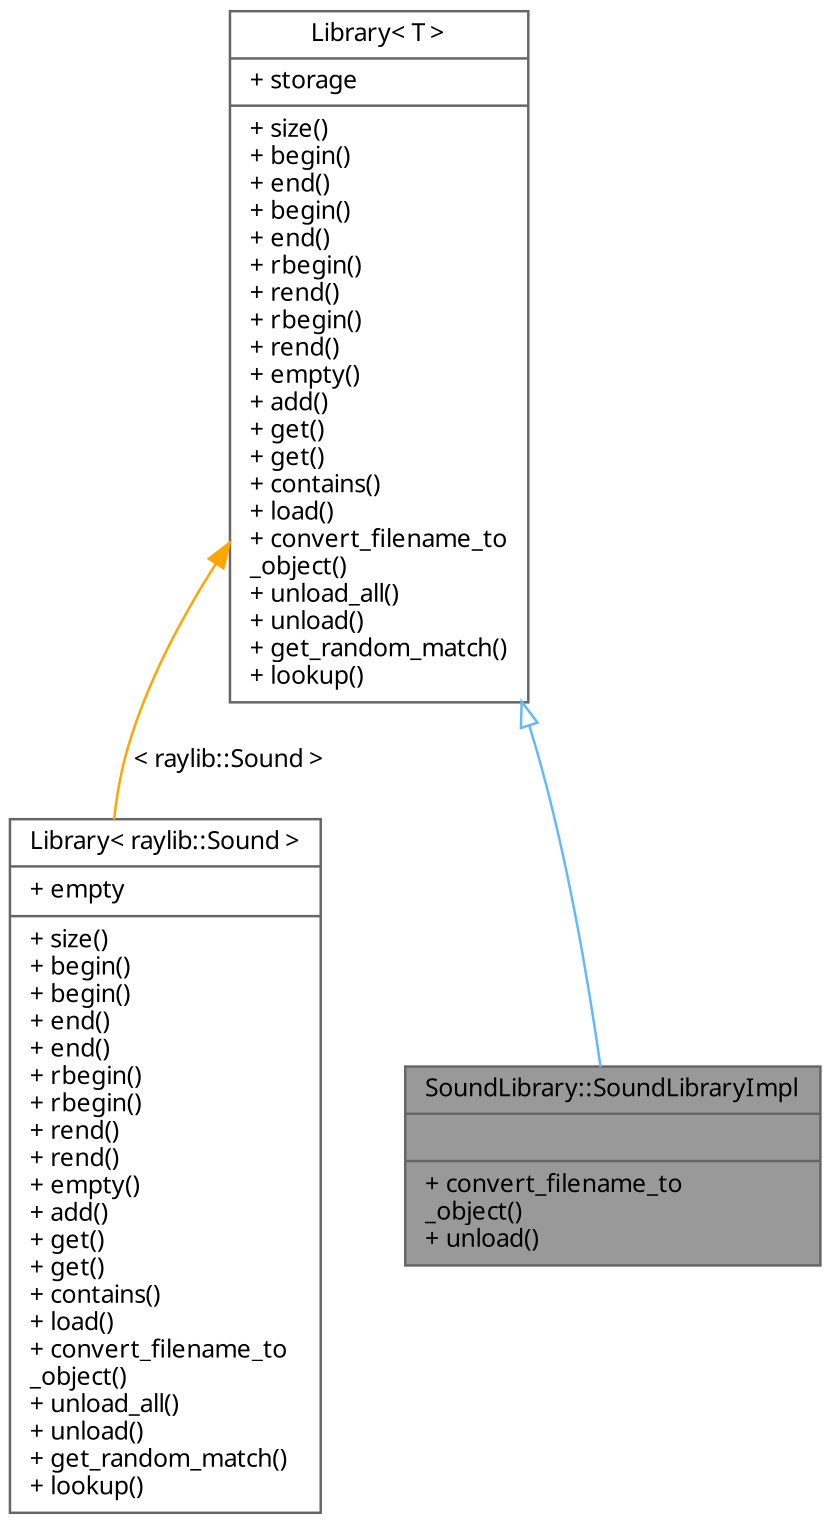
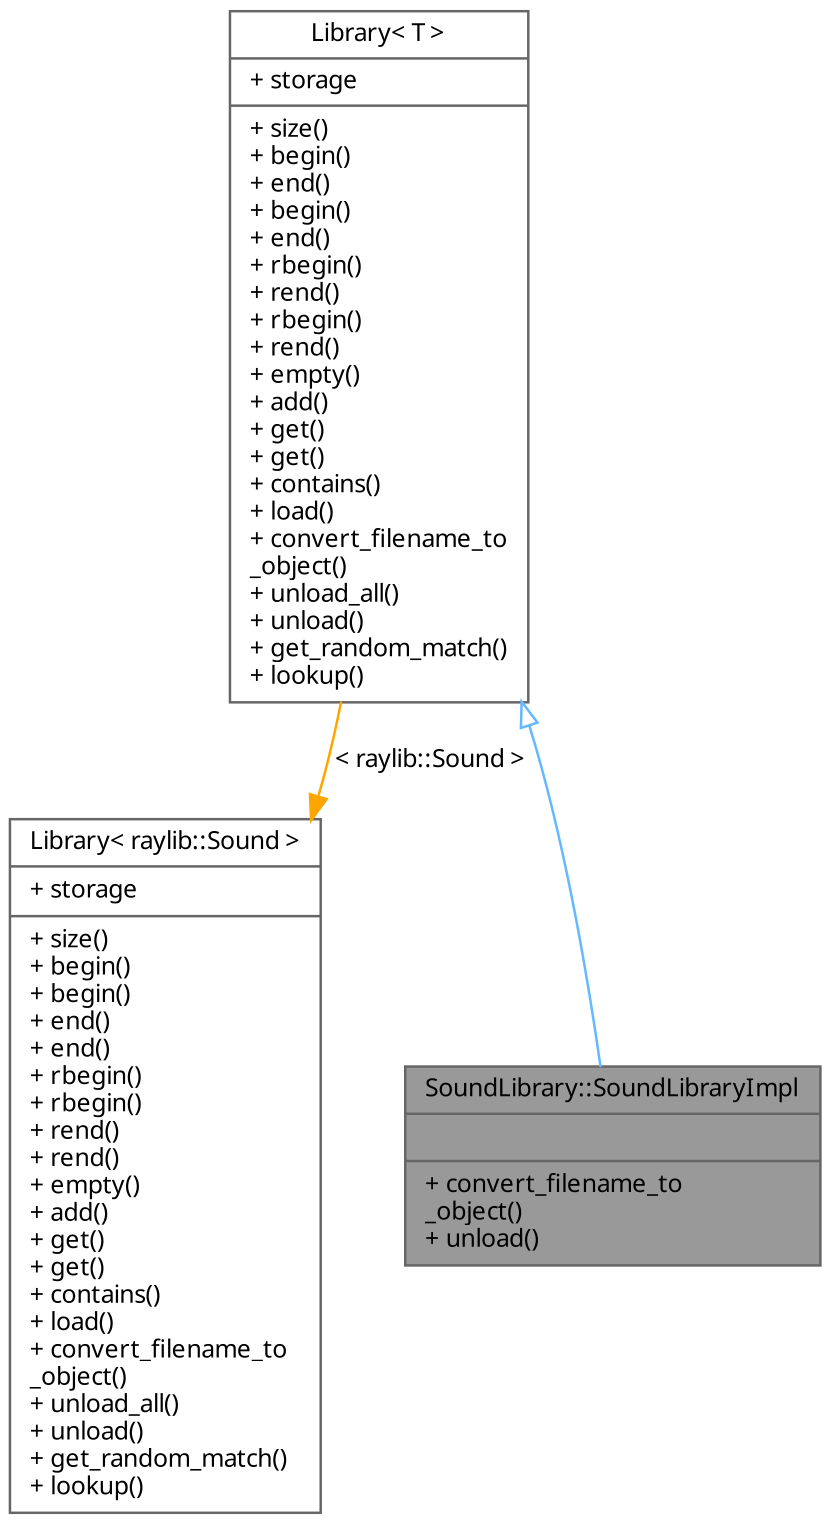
(150, 686) -> (331, 749)
(78, 890) -> (85, 890)
